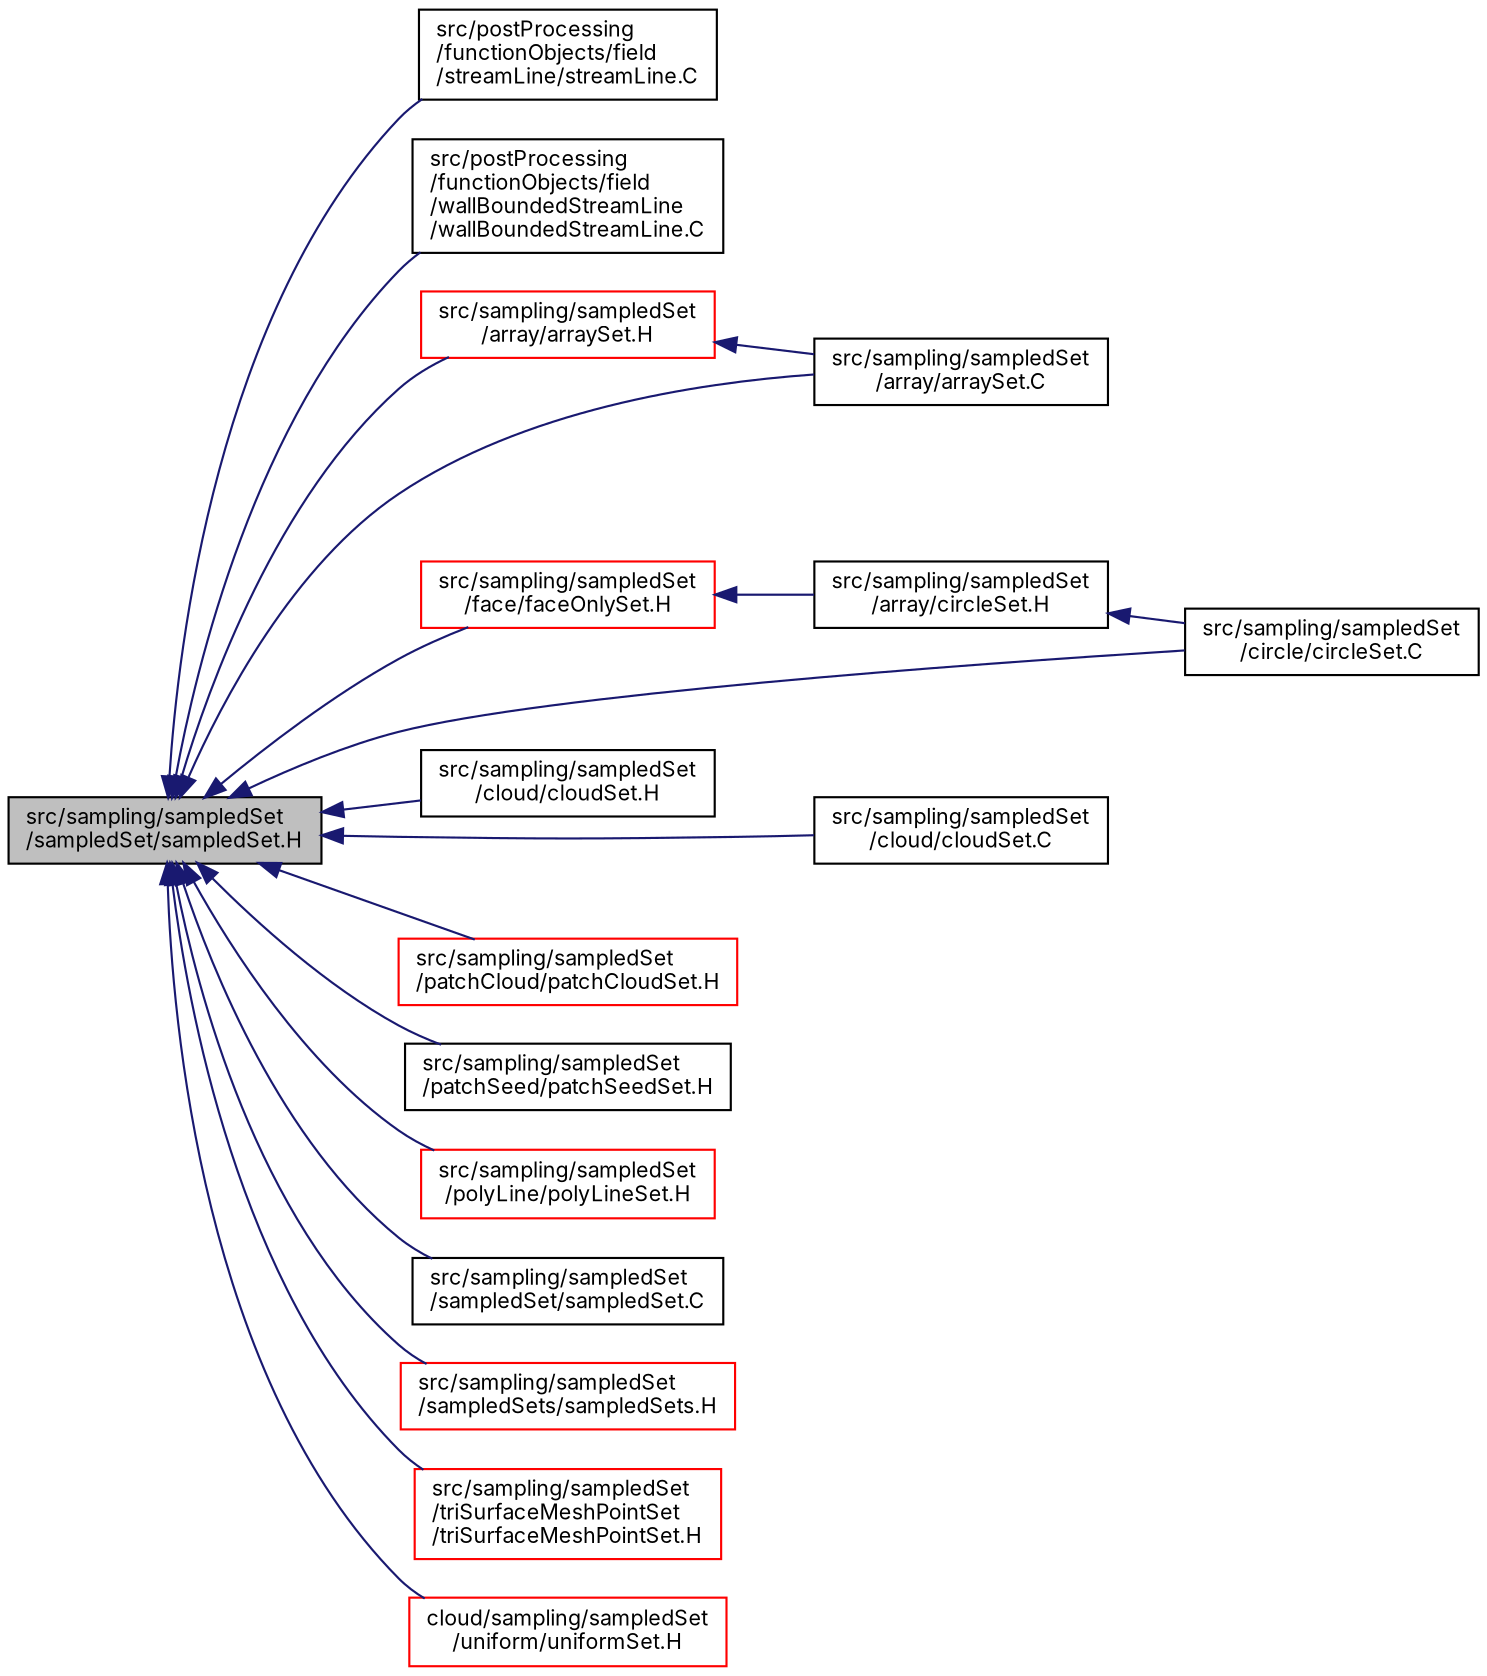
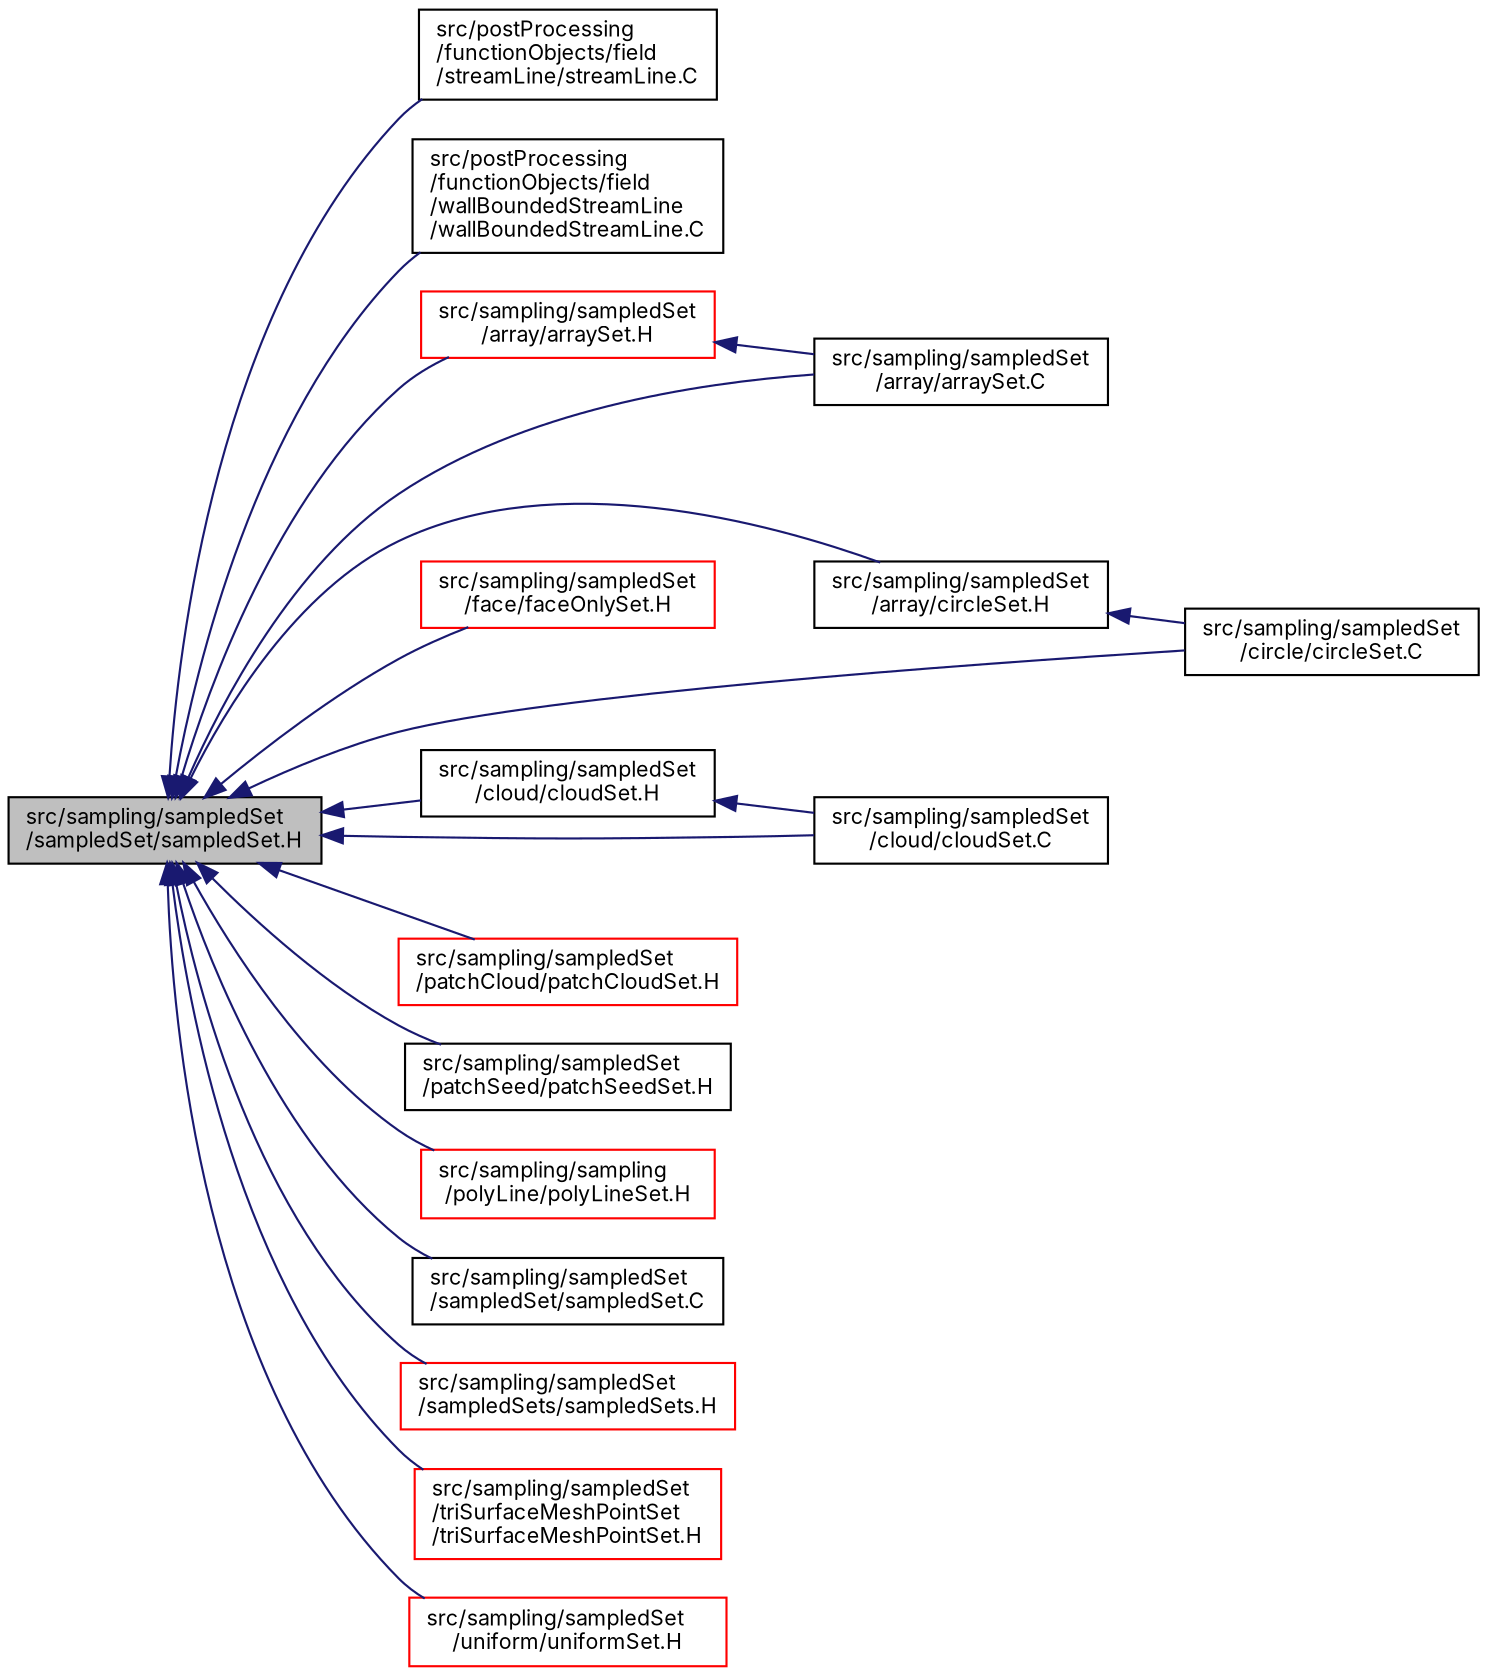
(775, 595) -> (481, 515)
none -> (775, 808)
(568, 1184) -> (568, 1184)
(568, 1632) -> (568, 1632)
